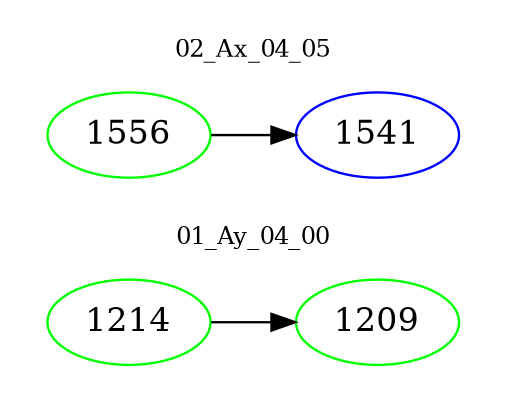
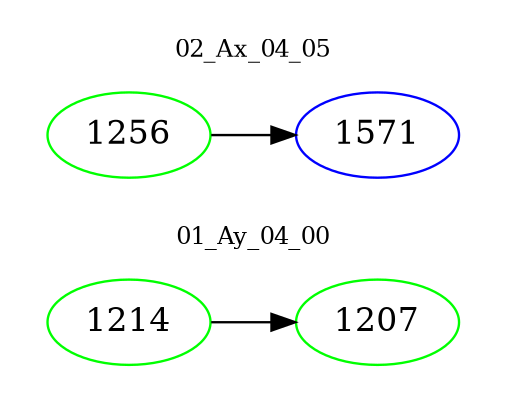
(129, 135) -> (129, 135)
(378, 135) -> (378, 135)
(378, 322) -> (378, 322)
